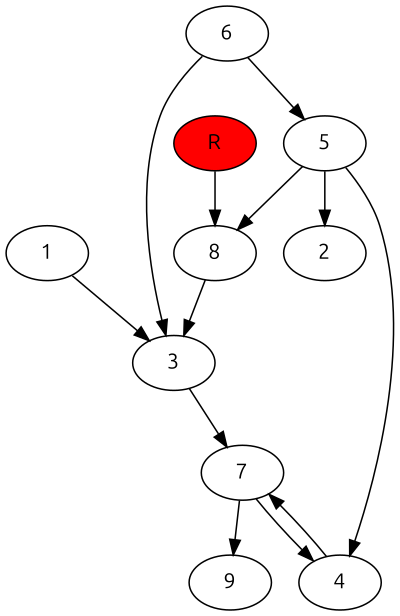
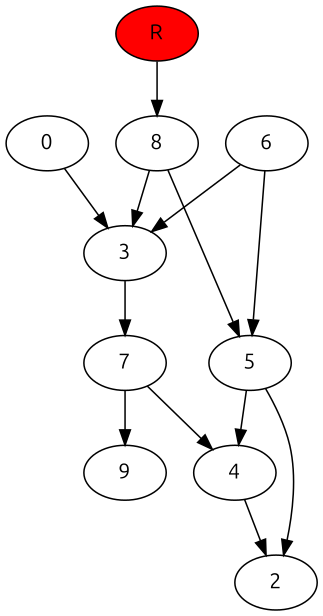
(276, 193) -> (201, 246)
(47, 253) -> (47, 143)
(304, 530) -> (253, 520)
